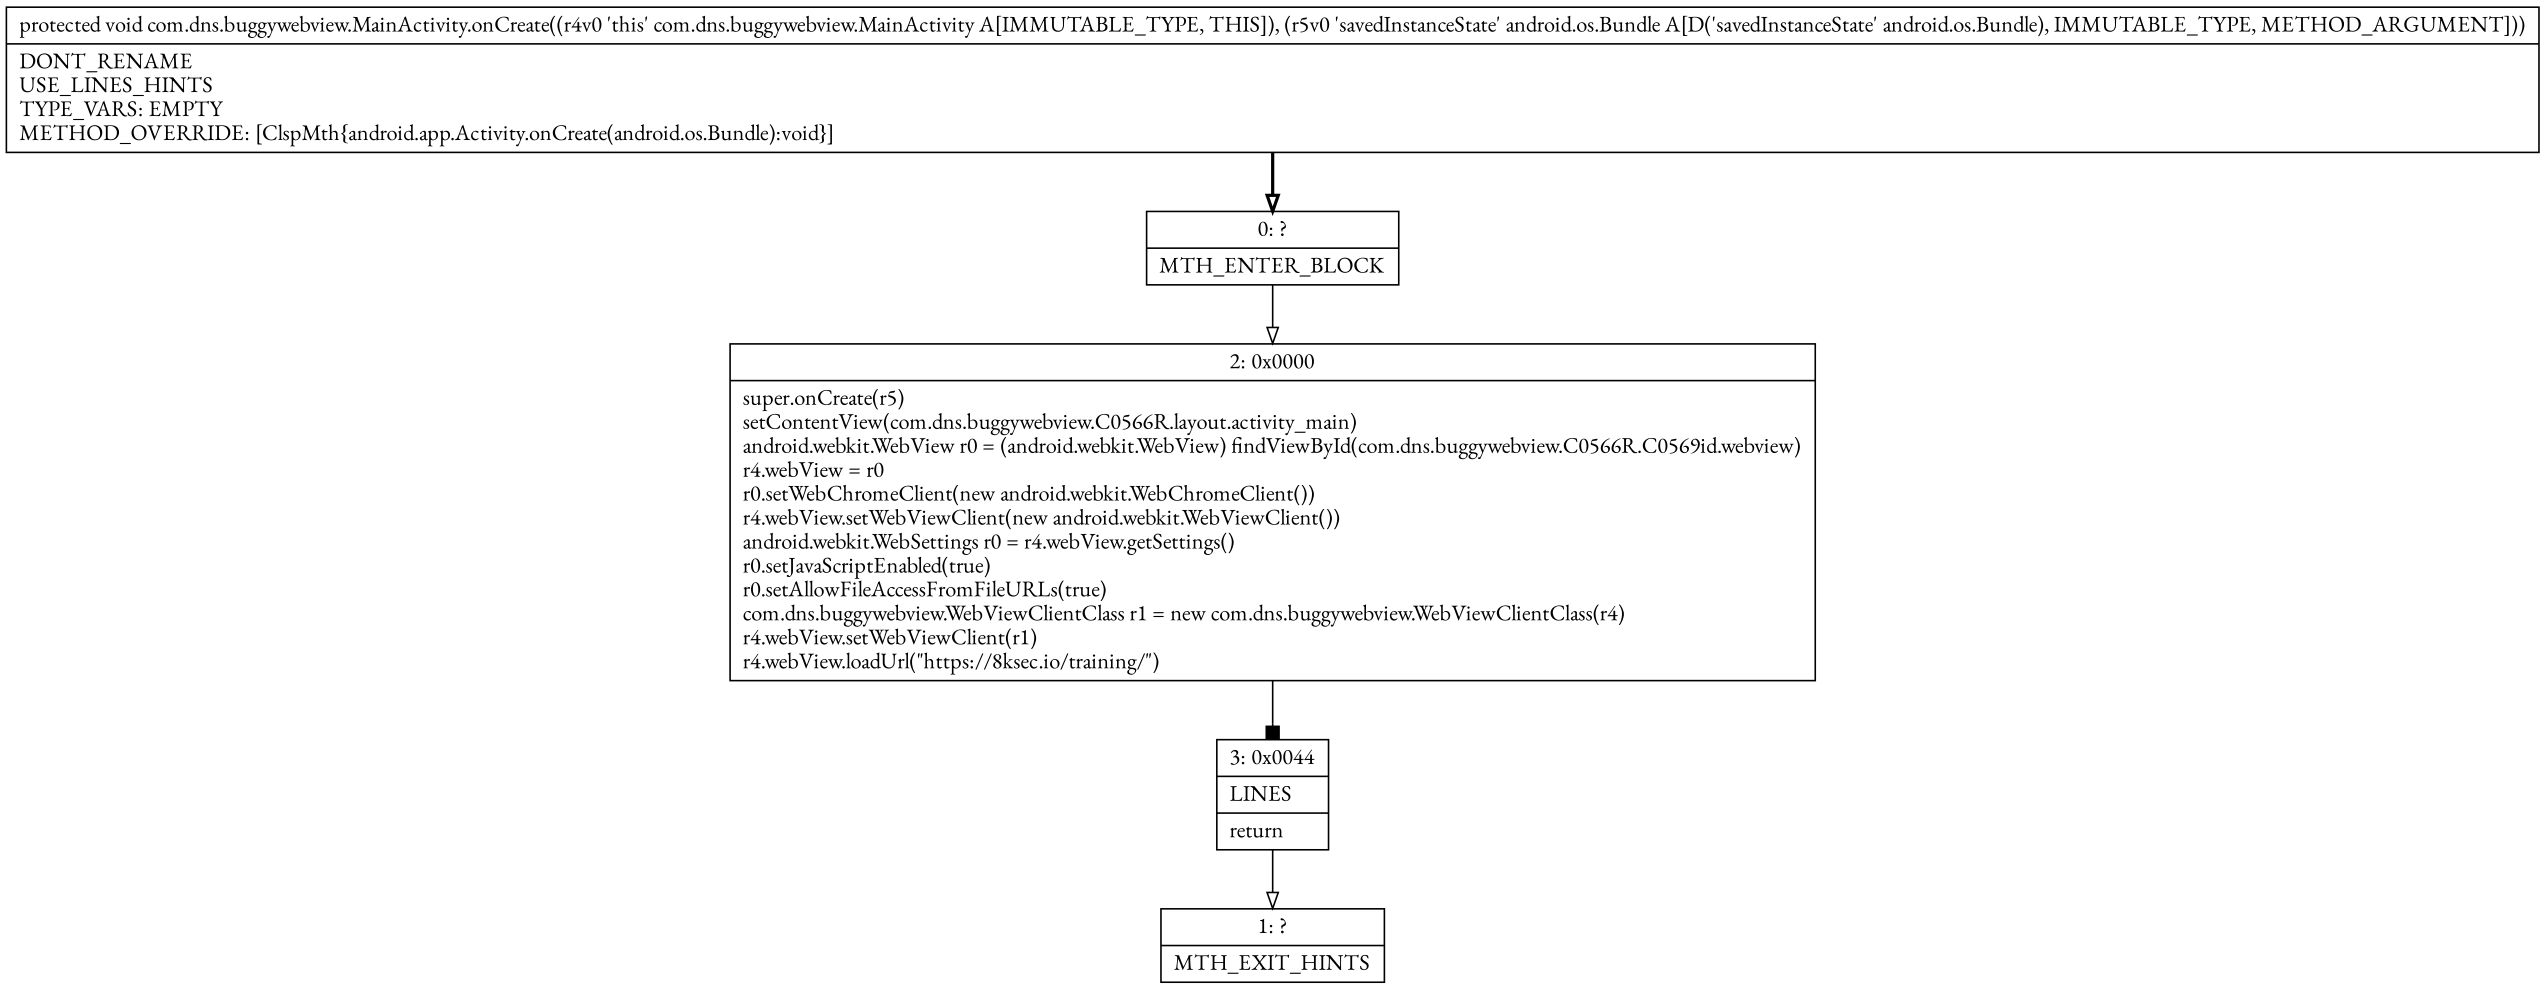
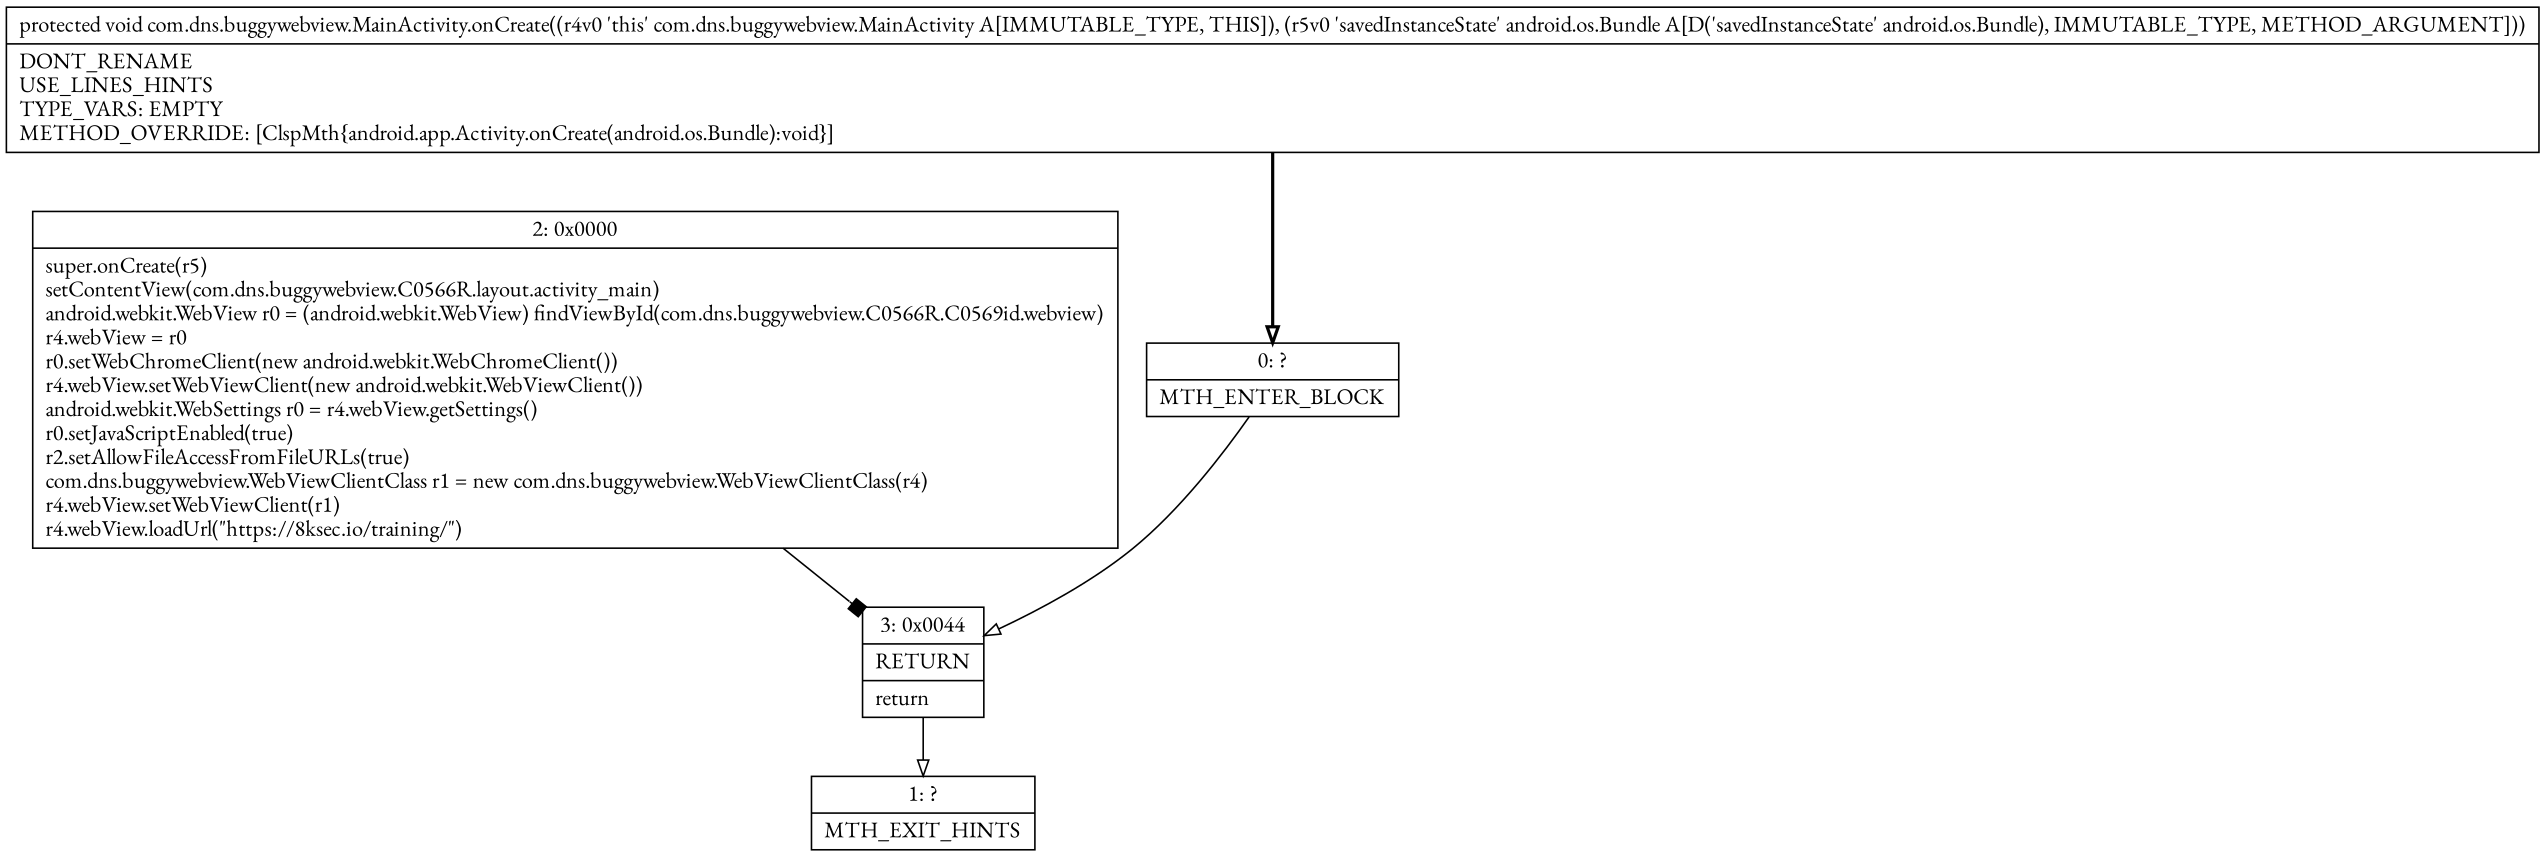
(1273, 306) -> (1140, 542)
(926, 590) -> (228, 457)
(1262, 794) -> (923, 661)
